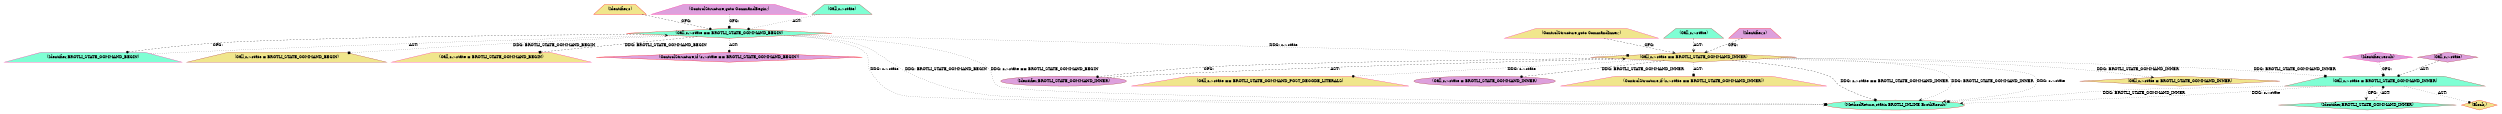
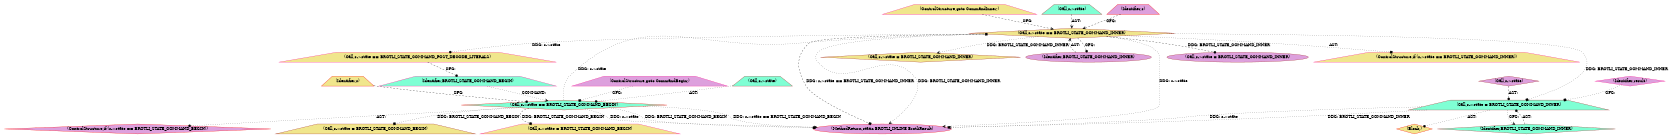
(386, 38) -> (442, 69)
(414, 45) -> (535, 93)
(1895, 105) -> (882, 129)
